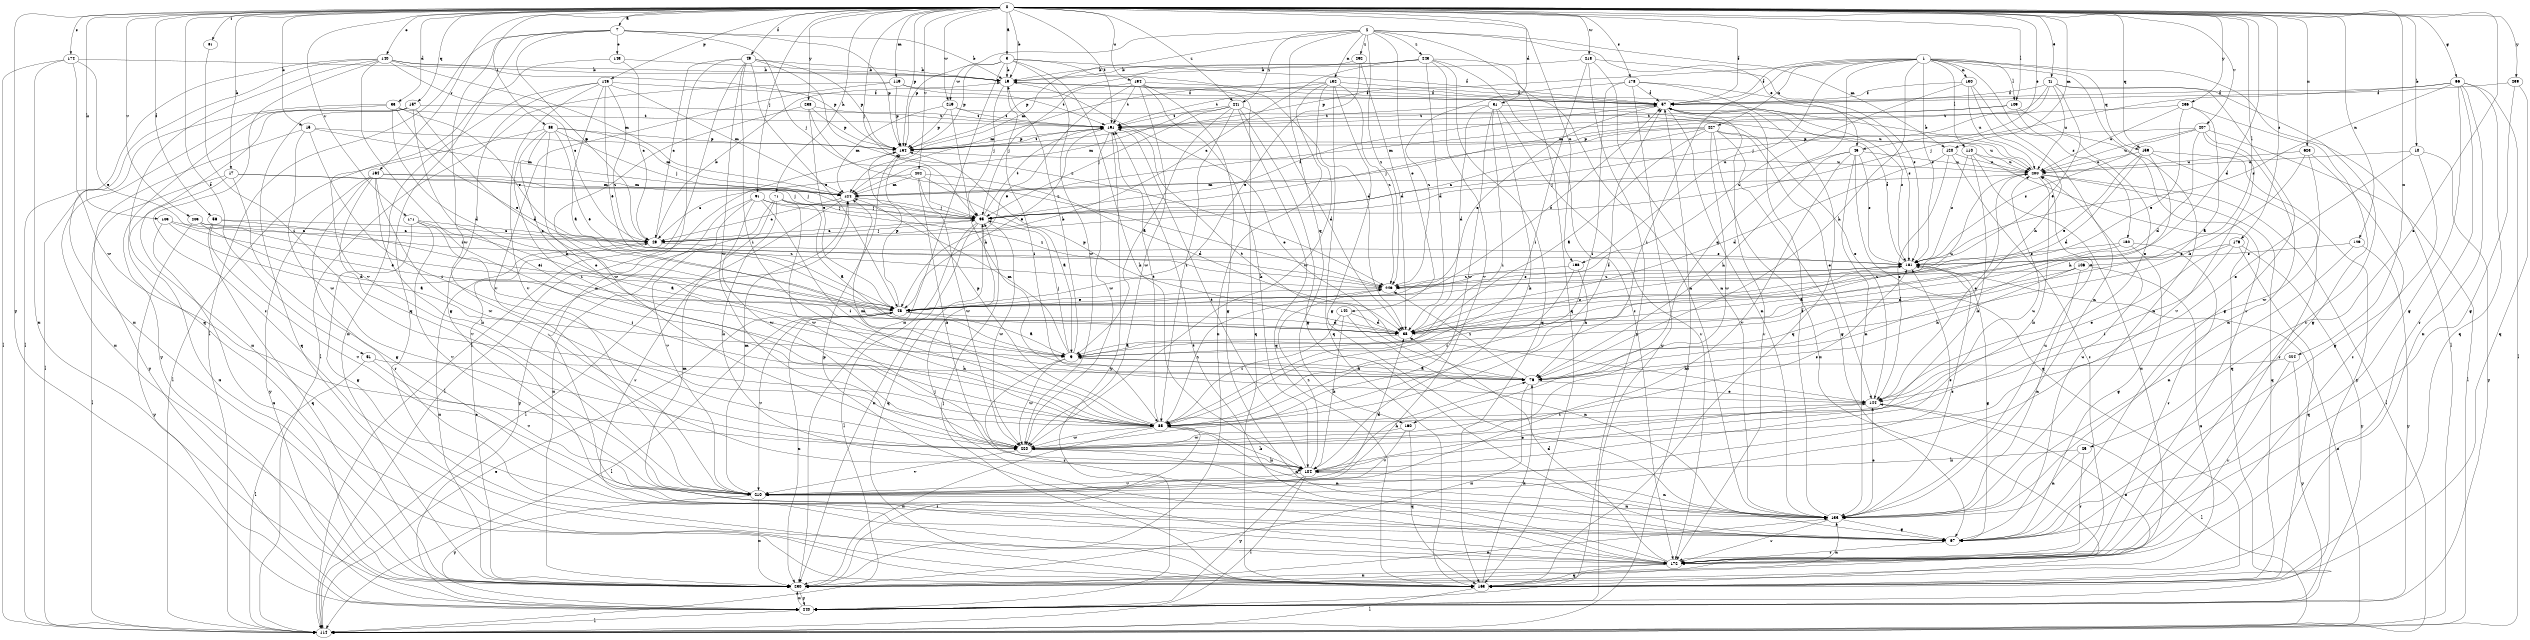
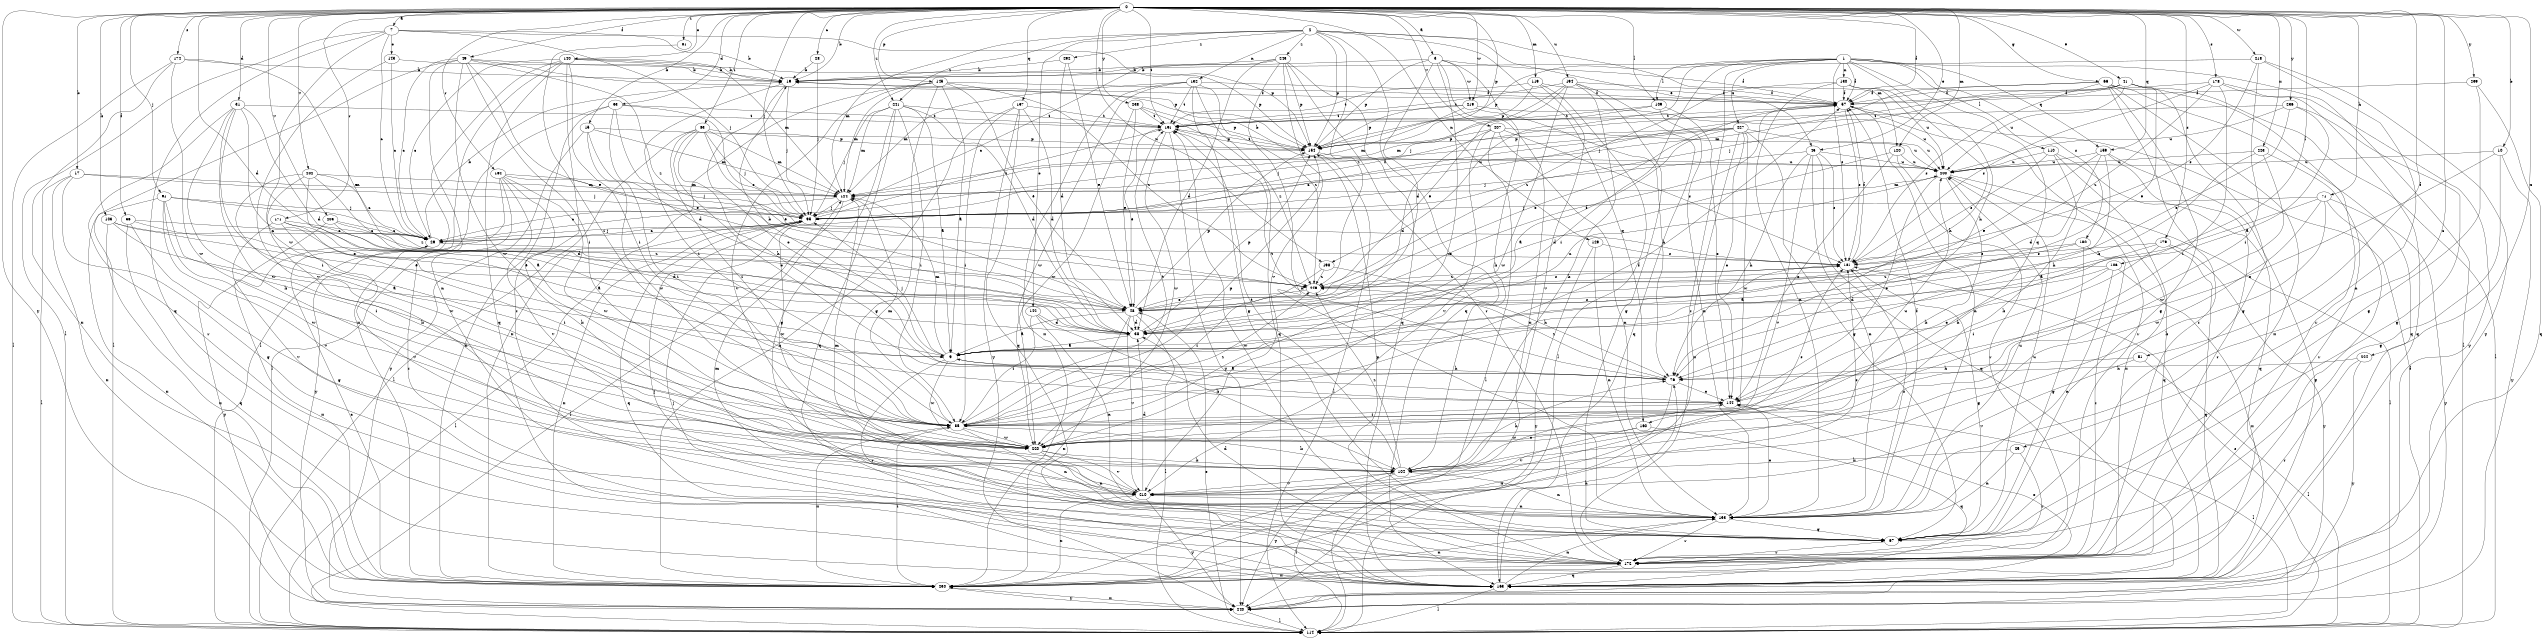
none -> (817, 59)
(2307, 151) -> (2261, 151)
(1194, 346) -> (1245, 346)
